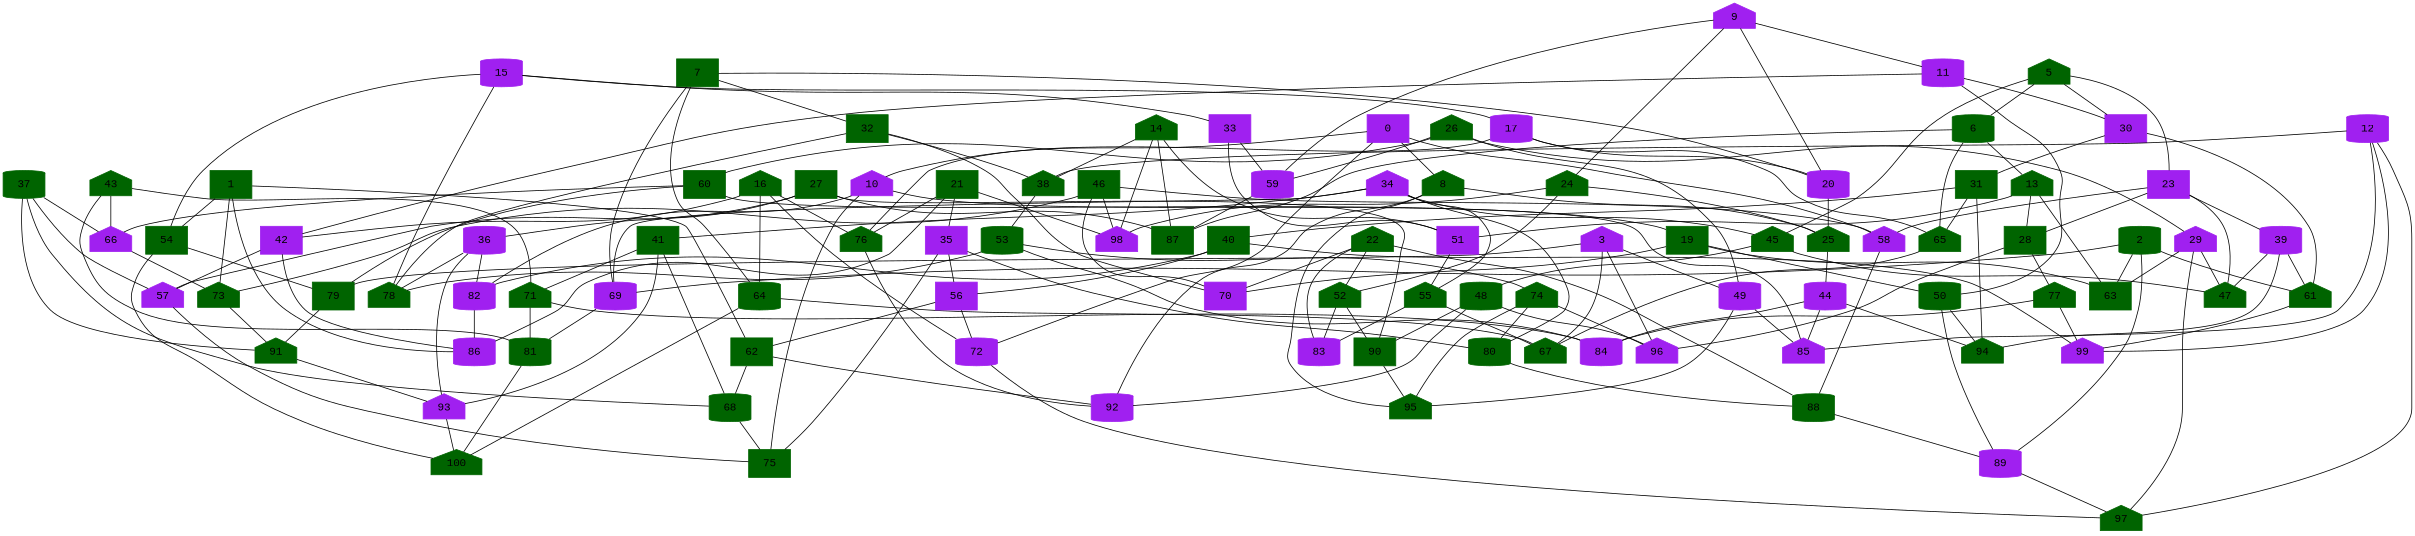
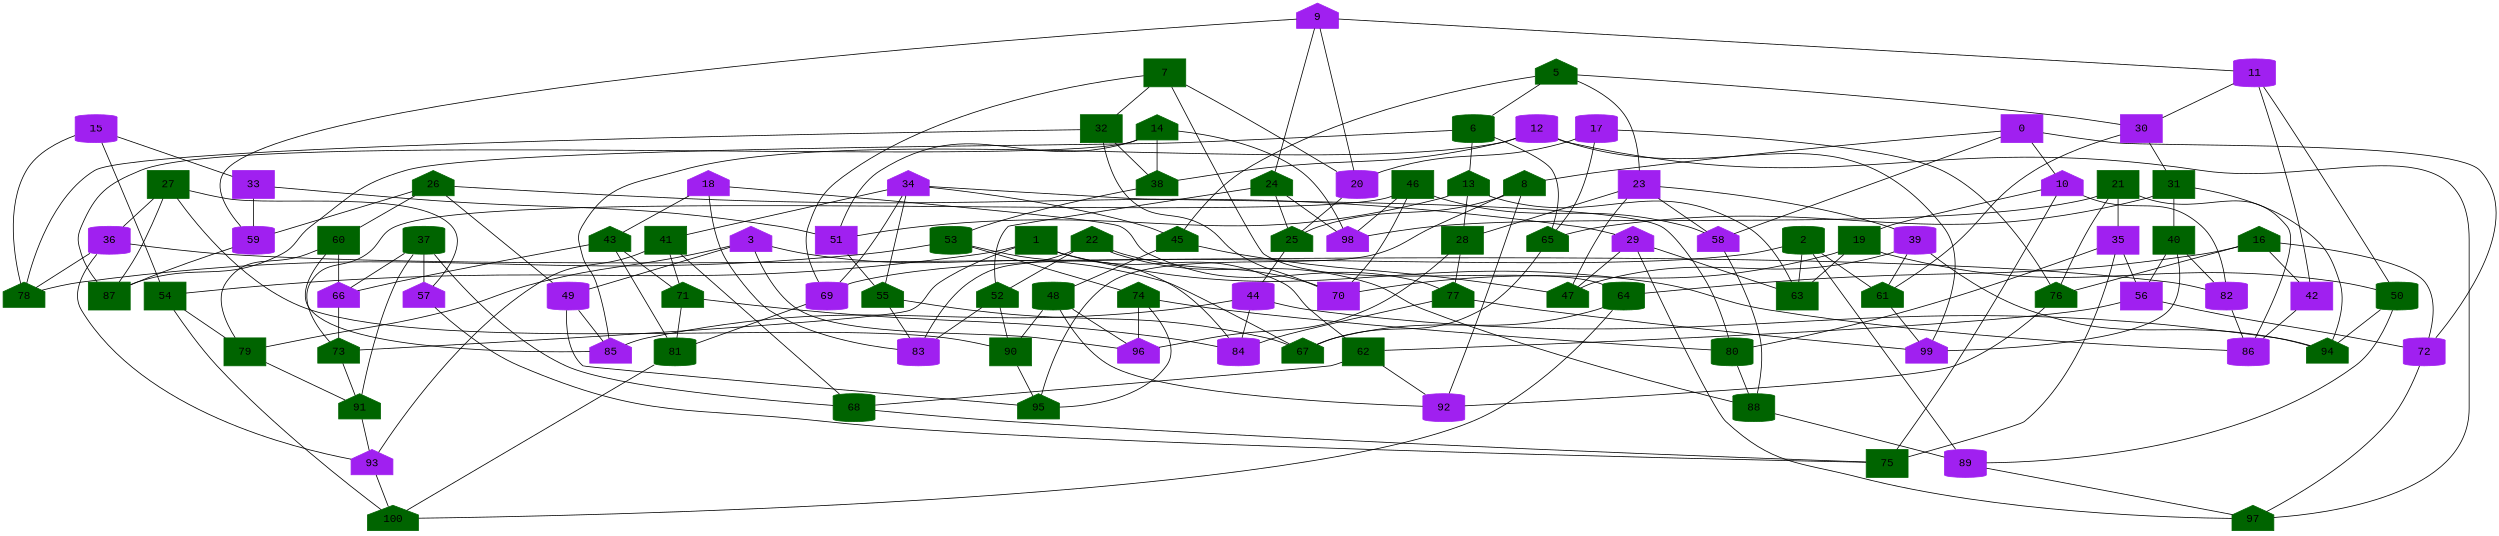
(1031, 90) -> none
none -> (708, 184)
(216, 270) -> none
